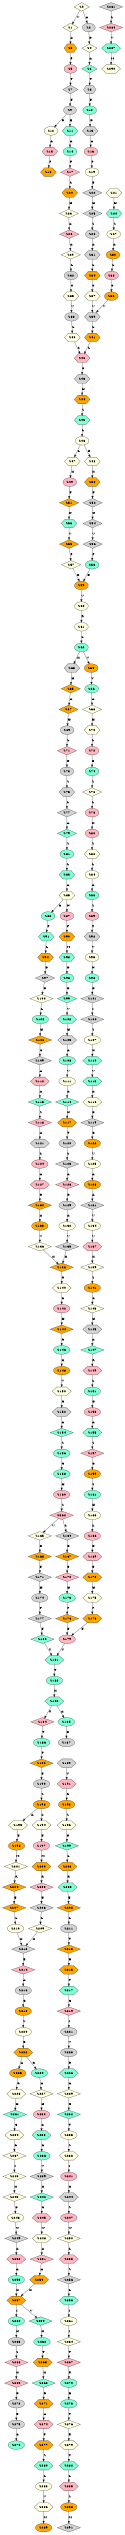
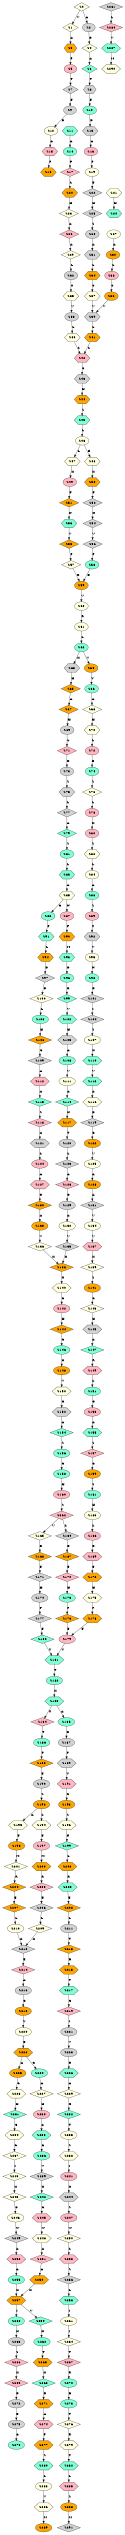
(70, 119) -> none
(114, 223) -> none
none -> (67, 1752)
